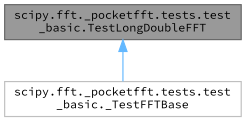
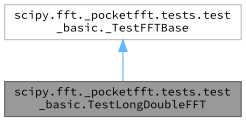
(123, 67) -> (123, 67)
